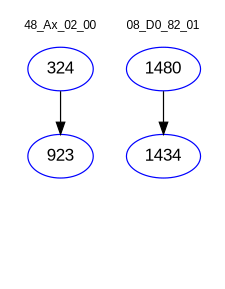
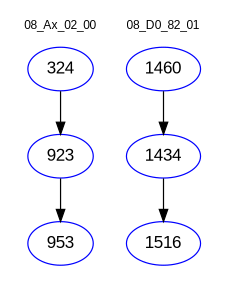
(61, 26) -> (61, 26)
(164, 69) -> (164, 69)
none -> (61, 243)
none -> (164, 243)
